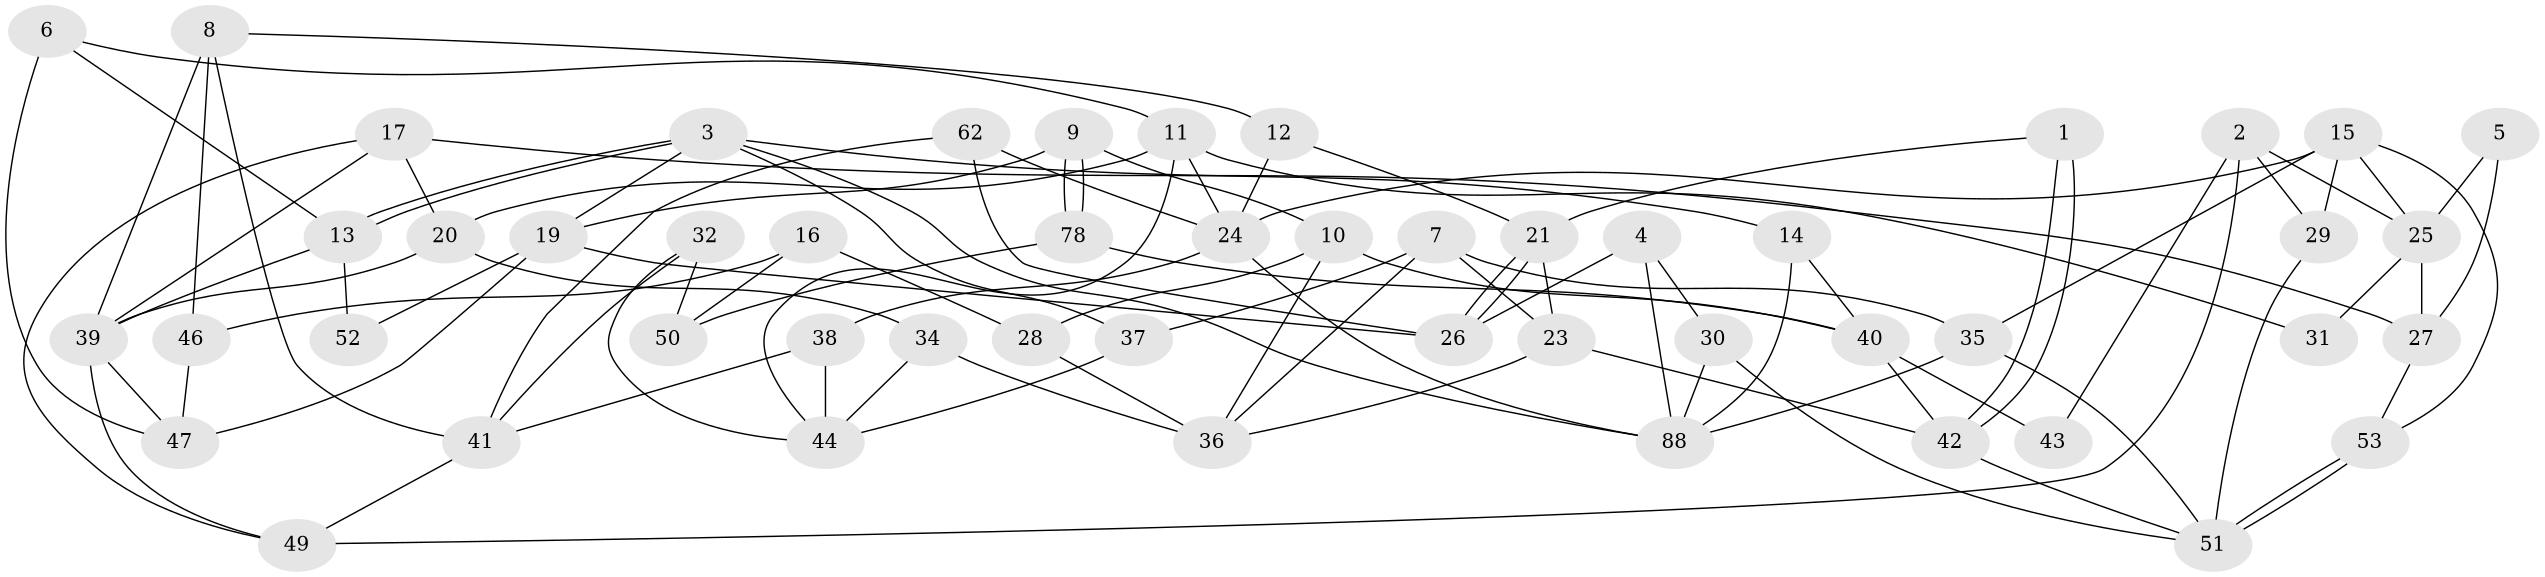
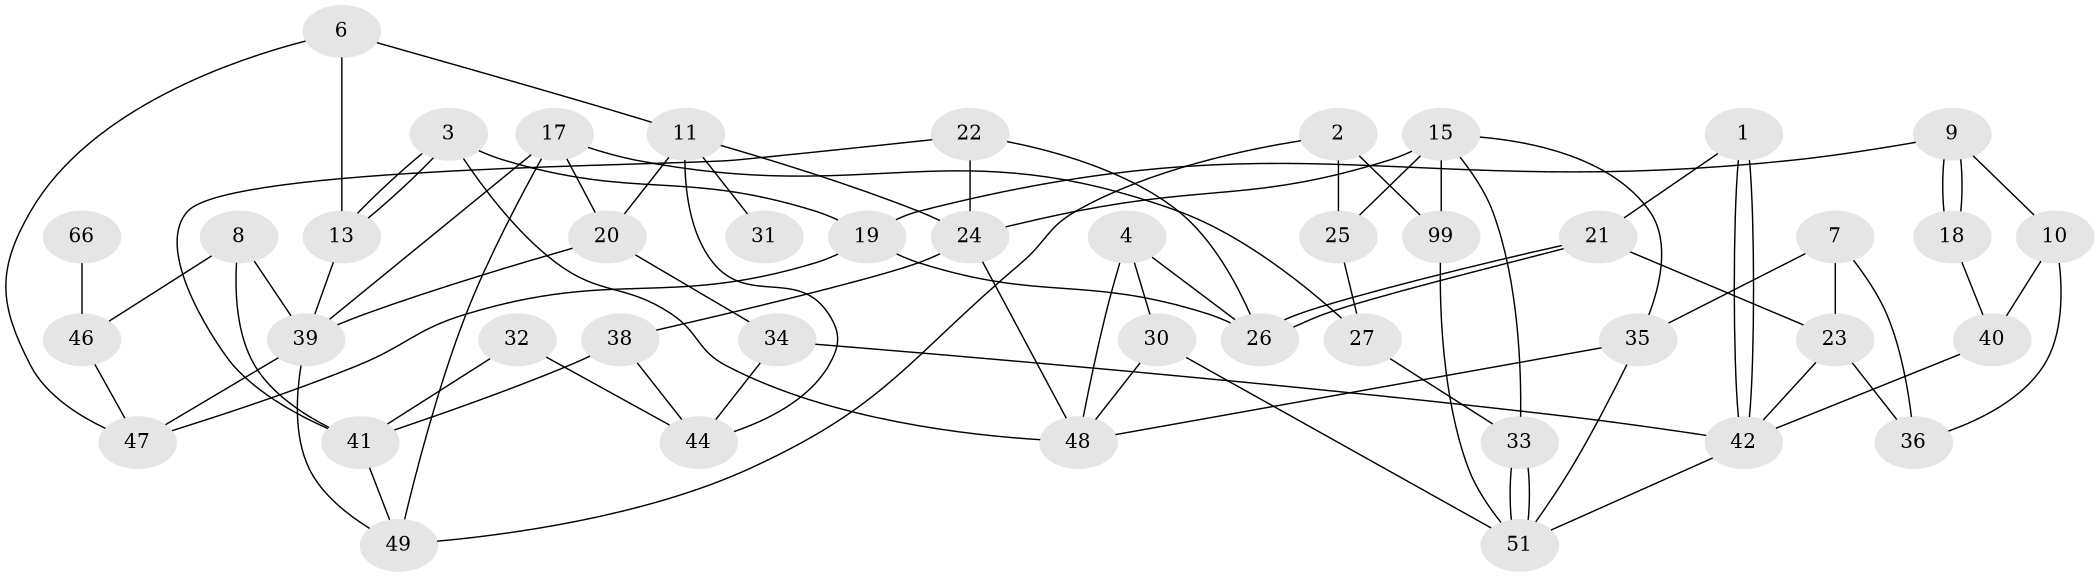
(971, 134) -> (970, 134)
(1280, 134) -> none
(2500, 134) -> none
(808, 237) -> (82, 237)
(1074, 237) -> (1952, 237)
(1792, 237) -> none
(2319, 237) -> (1441, 237)
(2370, 288) -> none
(349, 340) -> none
(668, 340) -> none
(1031, 340) -> none
(1134, 340) -> none
(1067, 397) -> (1261, 384)
(1675, 443) -> (1079, 443)
(2053, 443) -> none
(2370, 443) -> (1520, 443)
